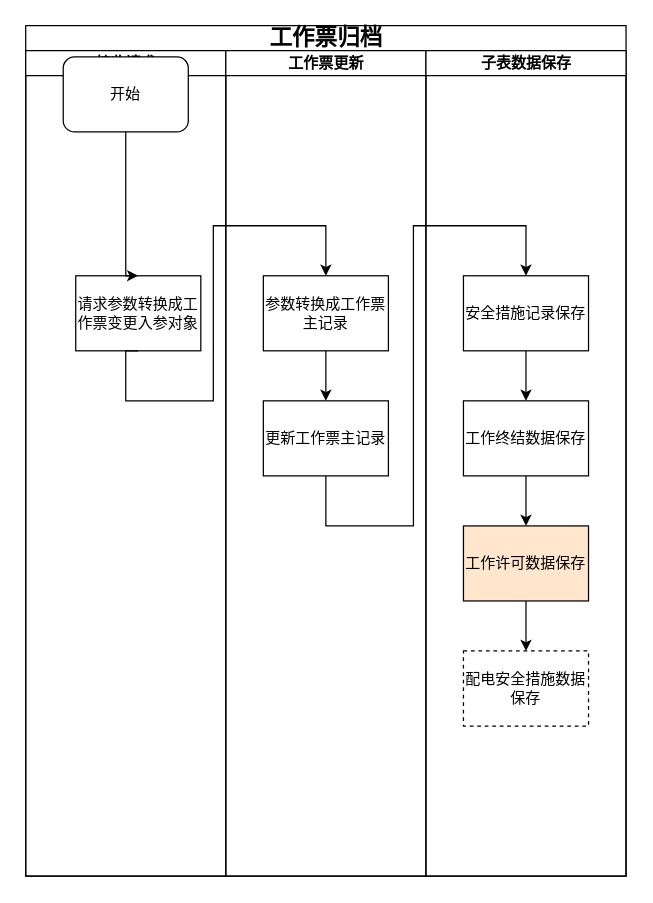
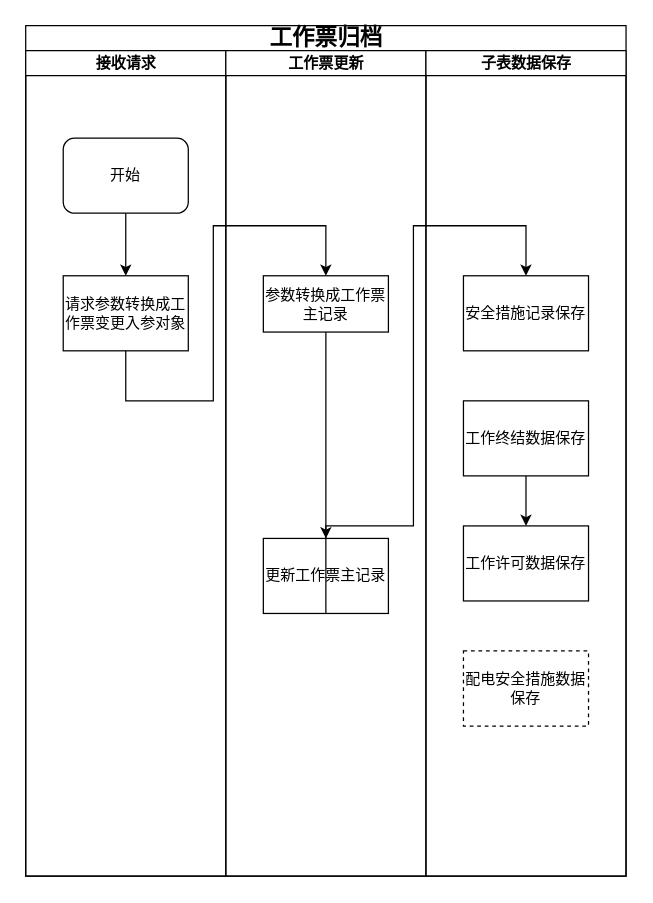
(126, 94) -> (126, 176)
(138, 313) -> (126, 313)
(326, 313) -> (326, 304)
(526, 372) -> none
(326, 438) -> (326, 576)
(526, 563) -> (526, 563)
(526, 622) -> none
